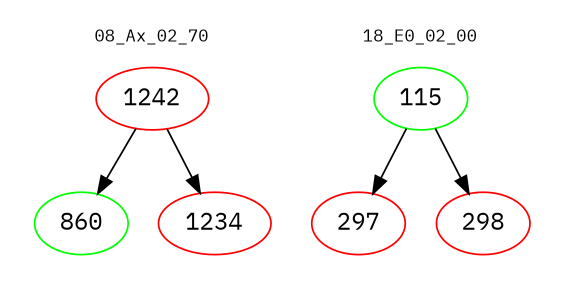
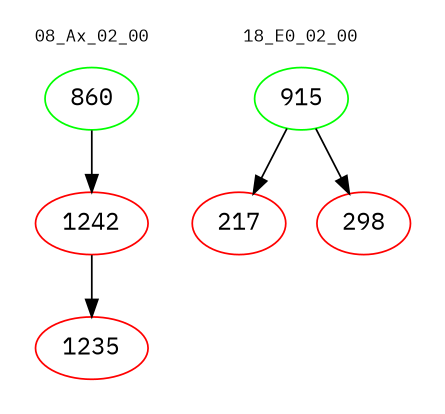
(152, 37) -> (93, 37)
(421, 99) -> (301, 99)
(121, 154) -> (92, 153)
(215, 223) -> (92, 348)
(359, 223) -> (239, 223)
